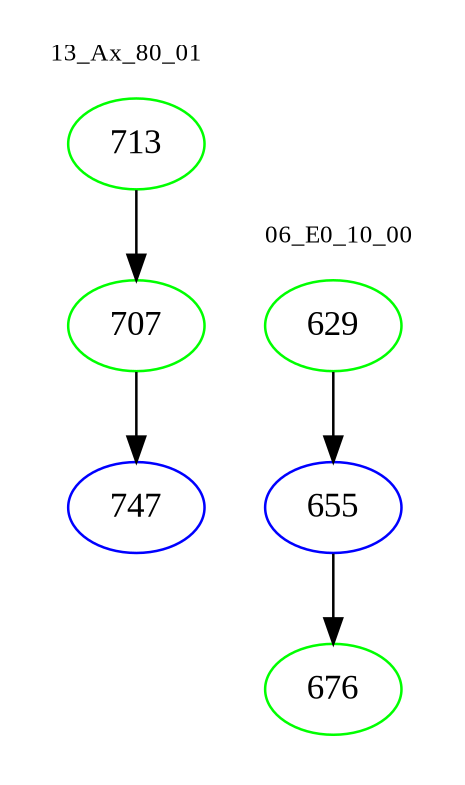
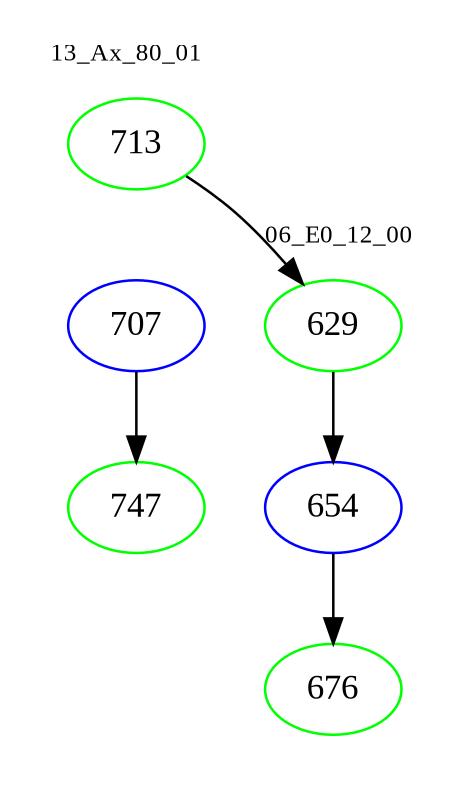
(136, 222) -> (261, 237)
(340, 236) -> (340, 236)
(136, 326) -> (136, 326)
(136, 508) -> (136, 508)
(333, 508) -> (333, 508)
